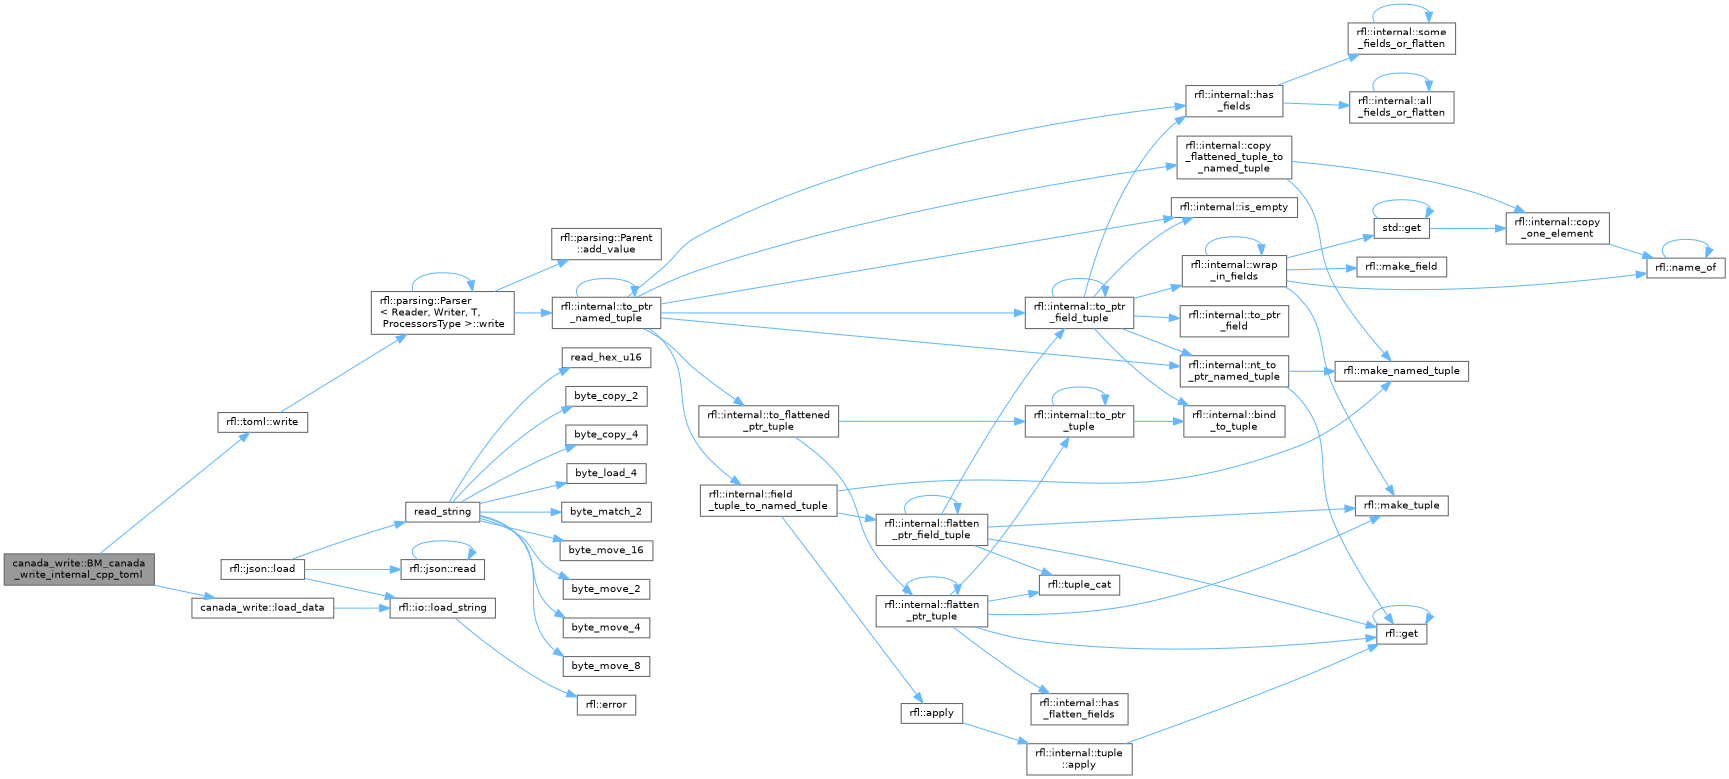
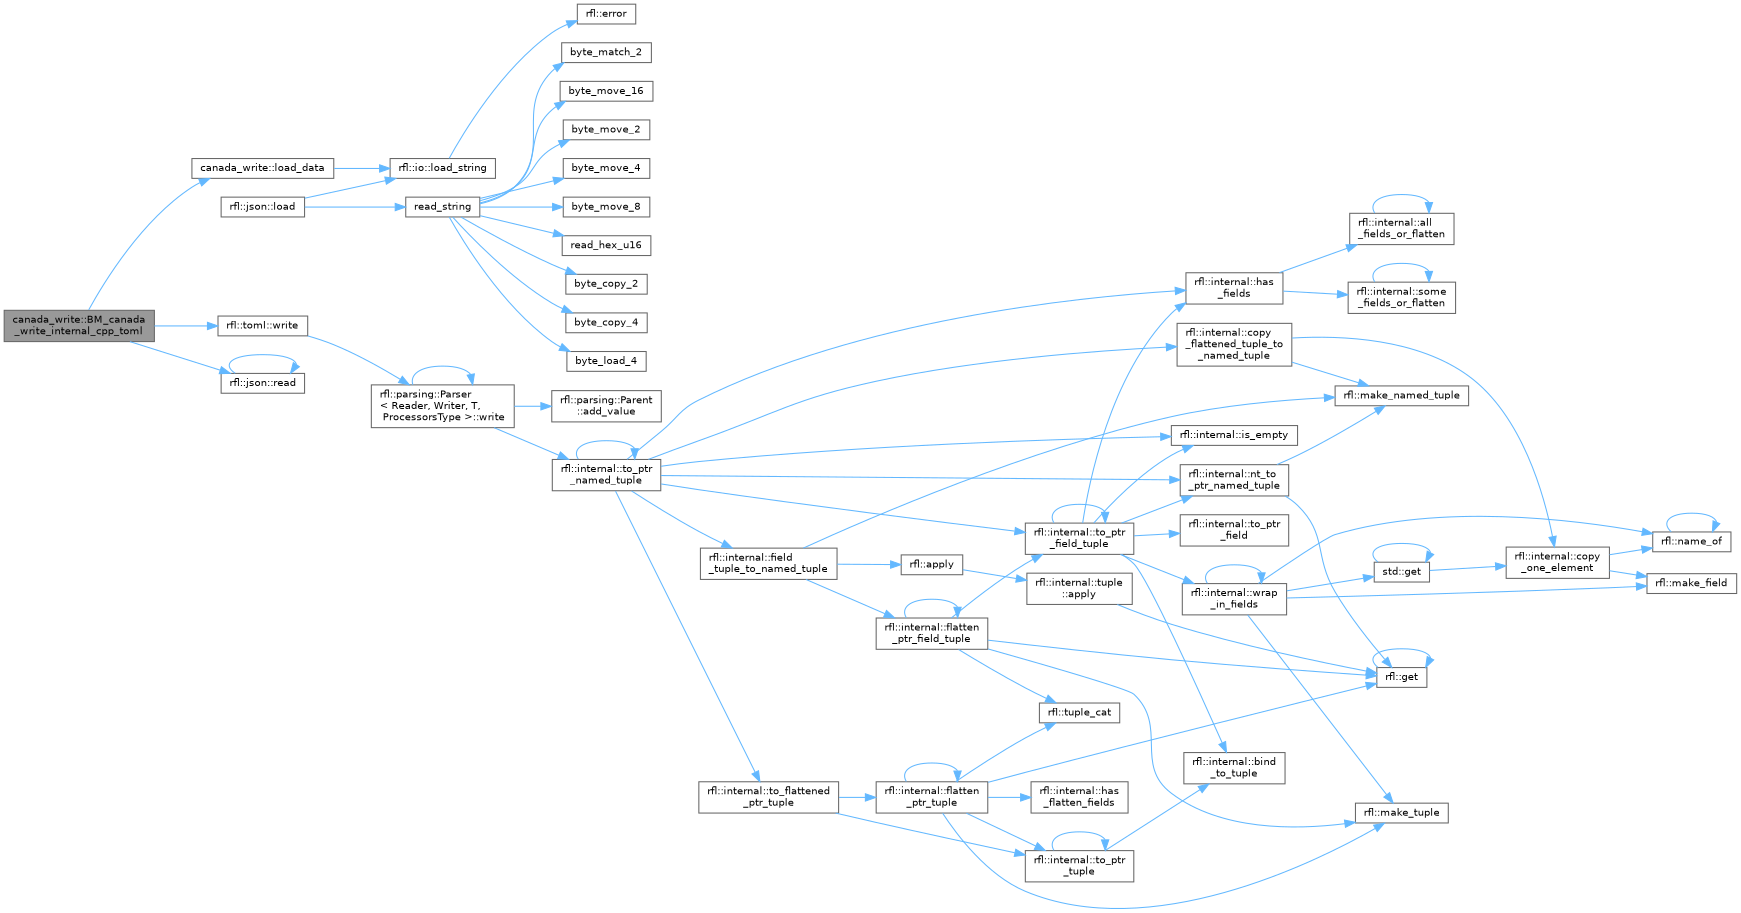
(348, 570) -> (175, 356)
none -> (1623, 573)
